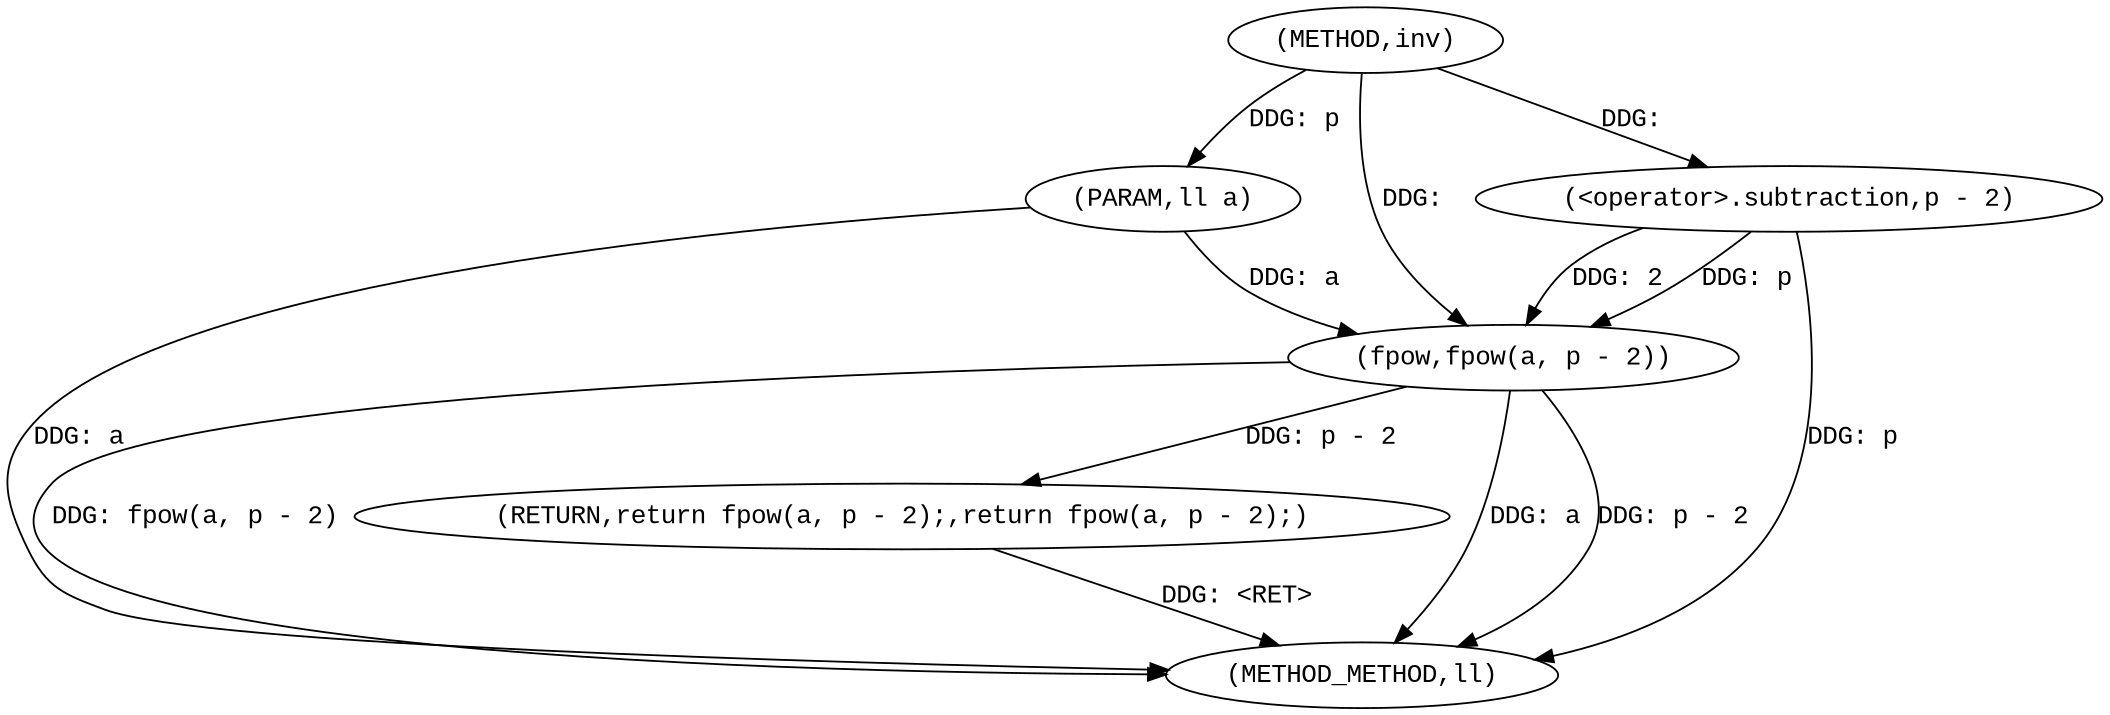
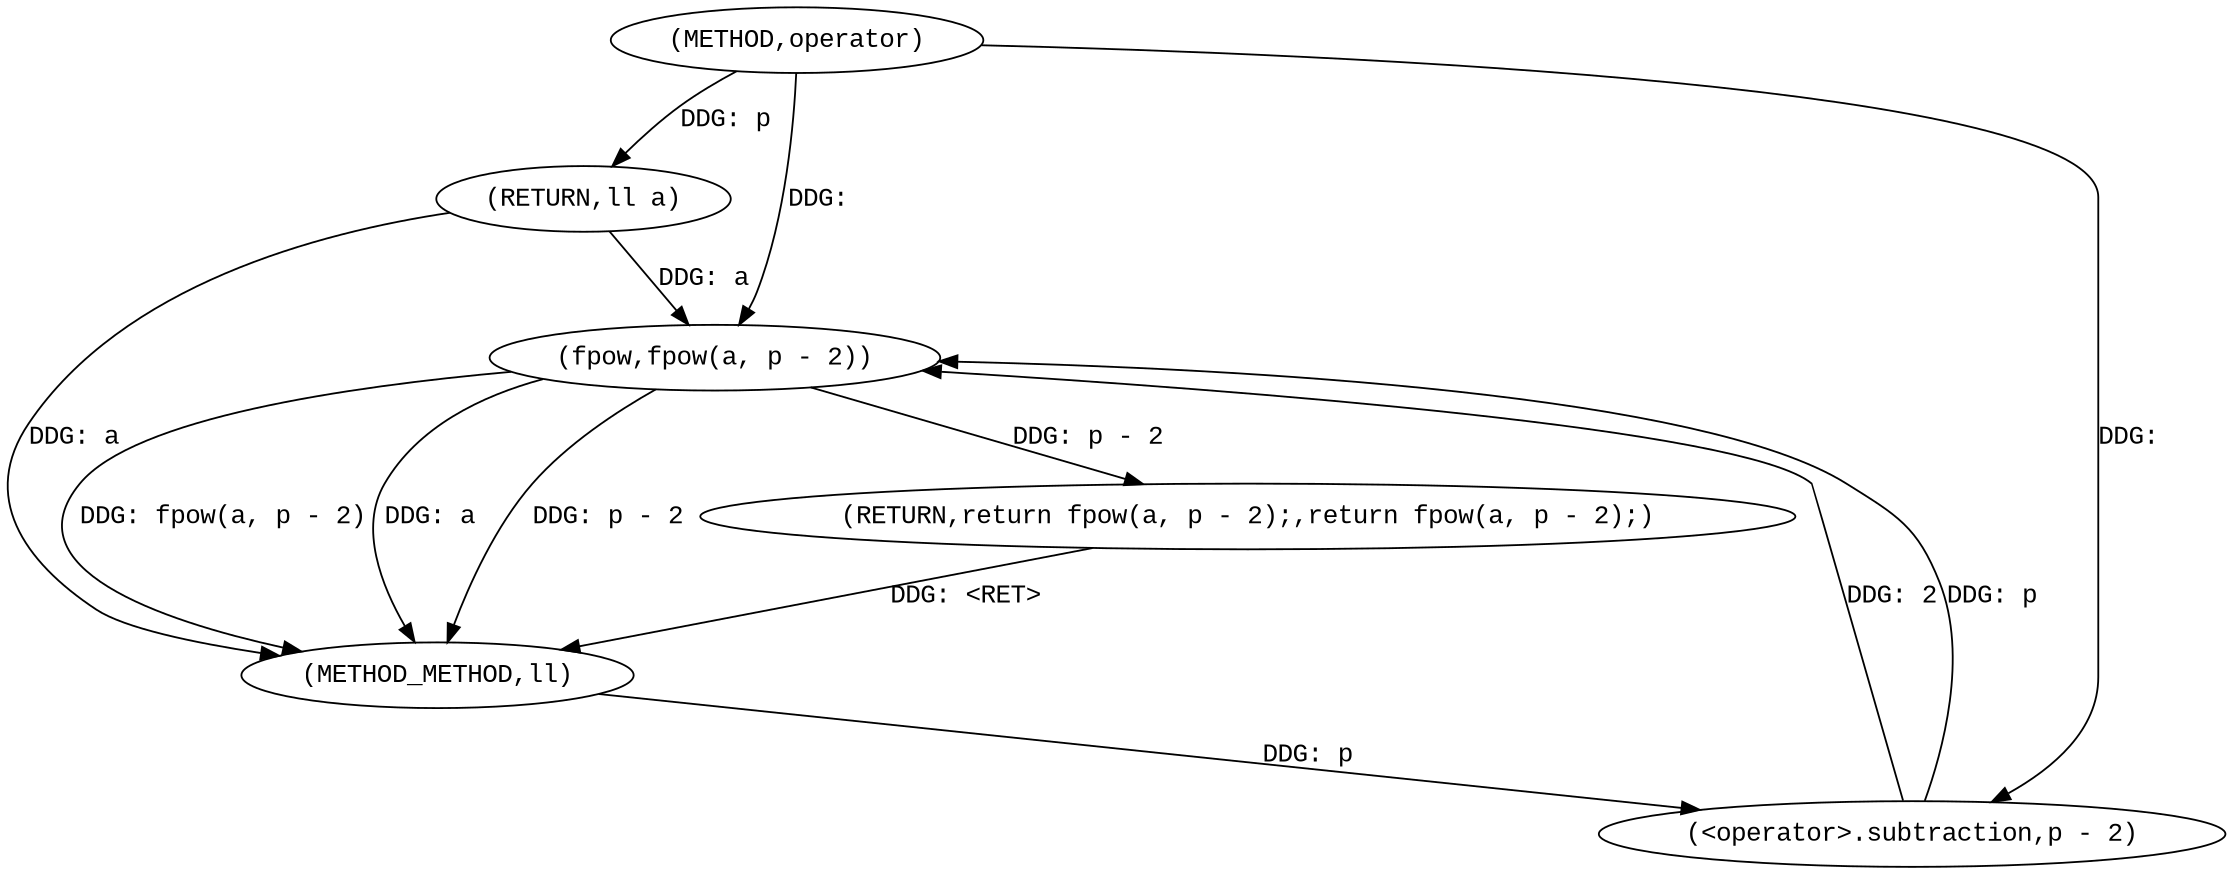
(1366, 40) -> (797, 40)
(1163, 199) -> (584, 199)
(1783, 509) -> (1140, 751)
